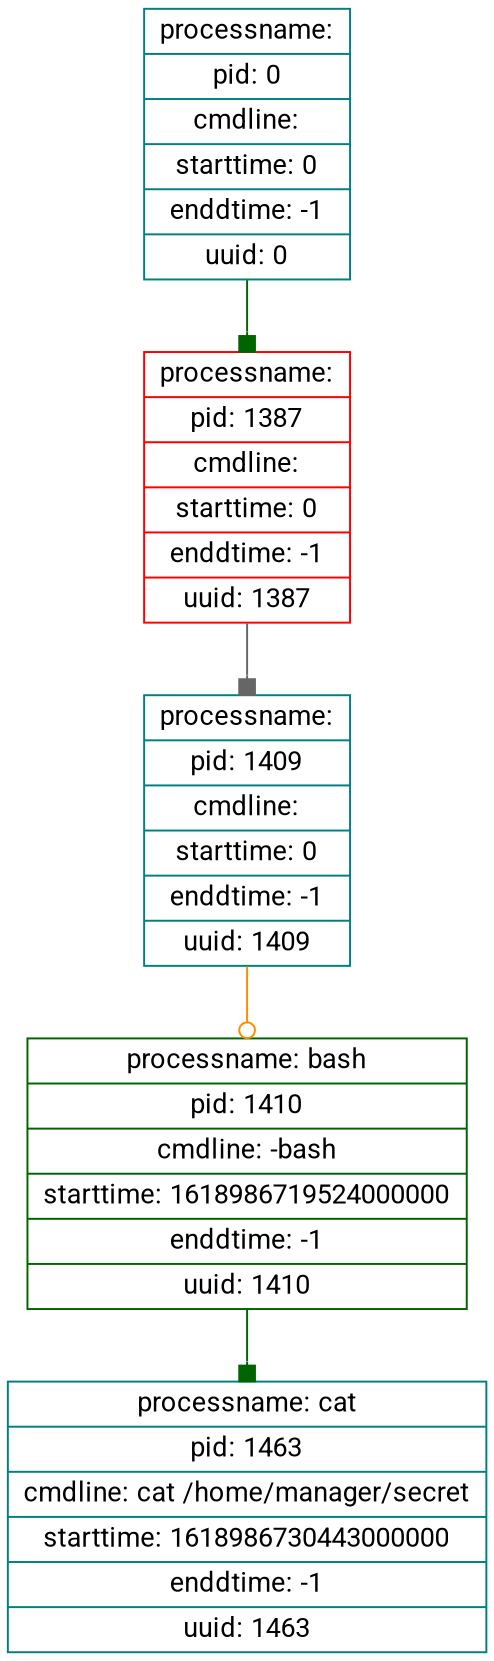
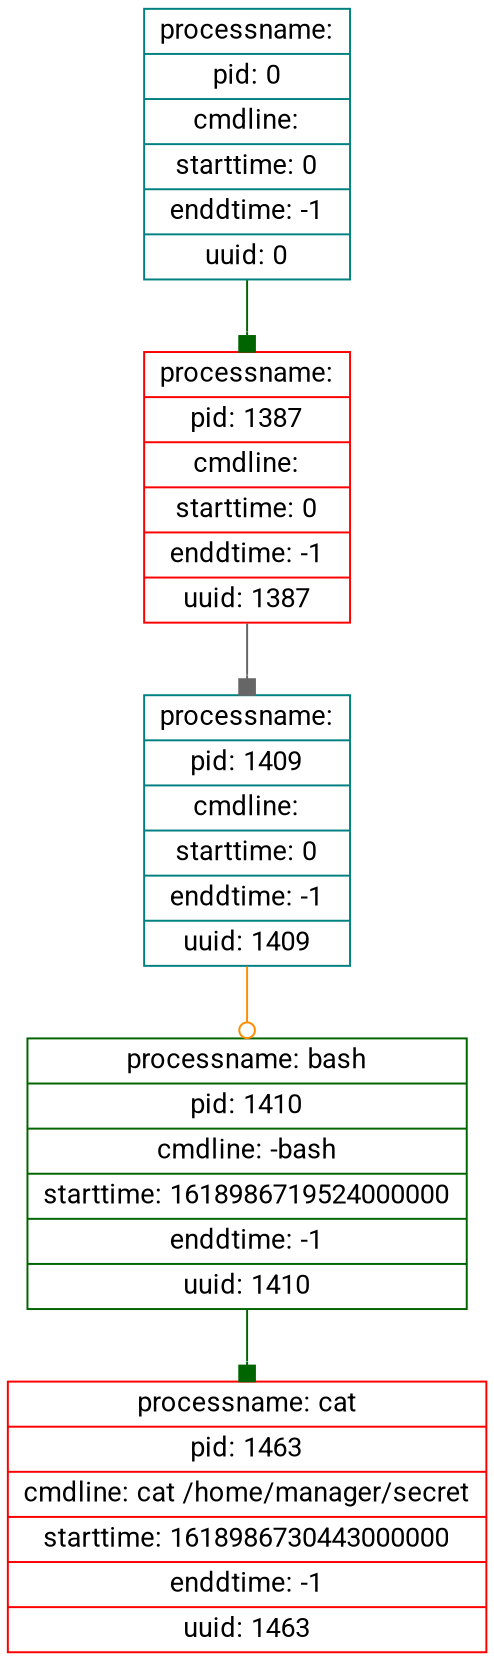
(247, 1517) -> (247, 1517)
